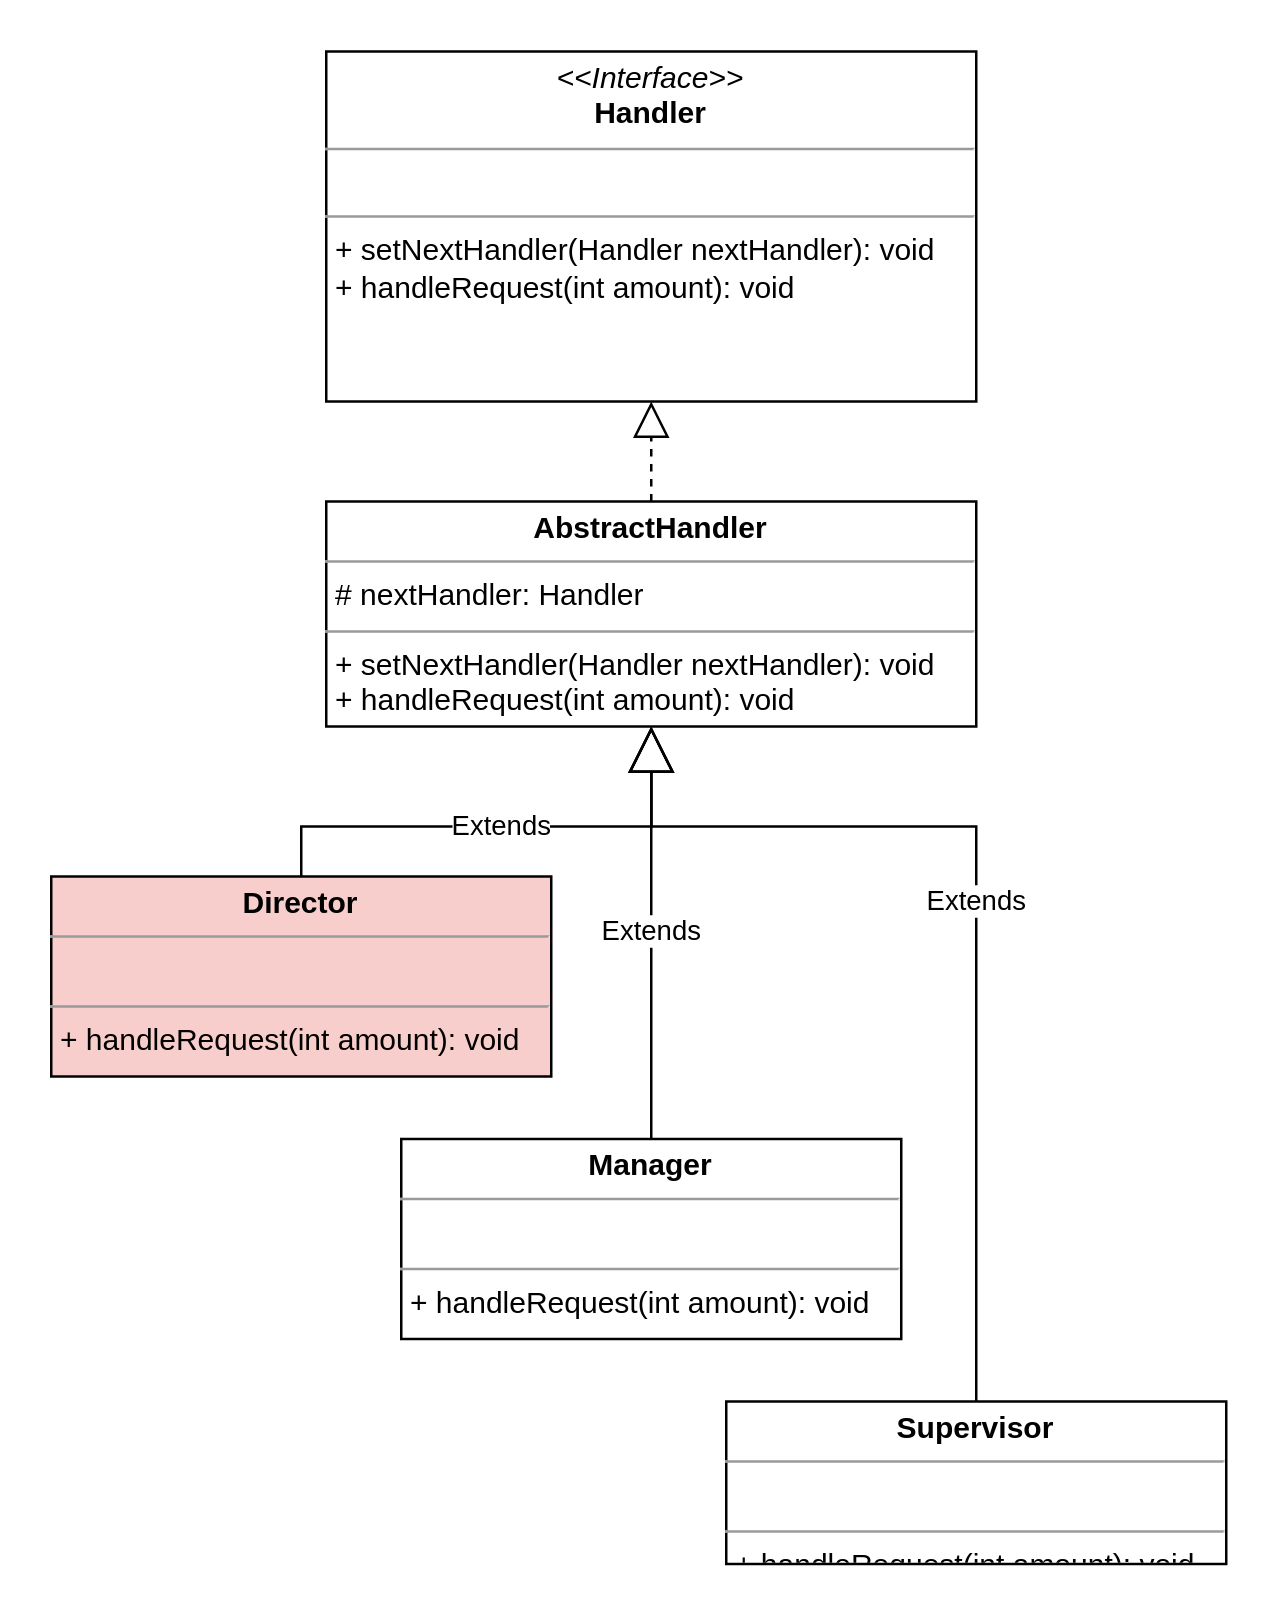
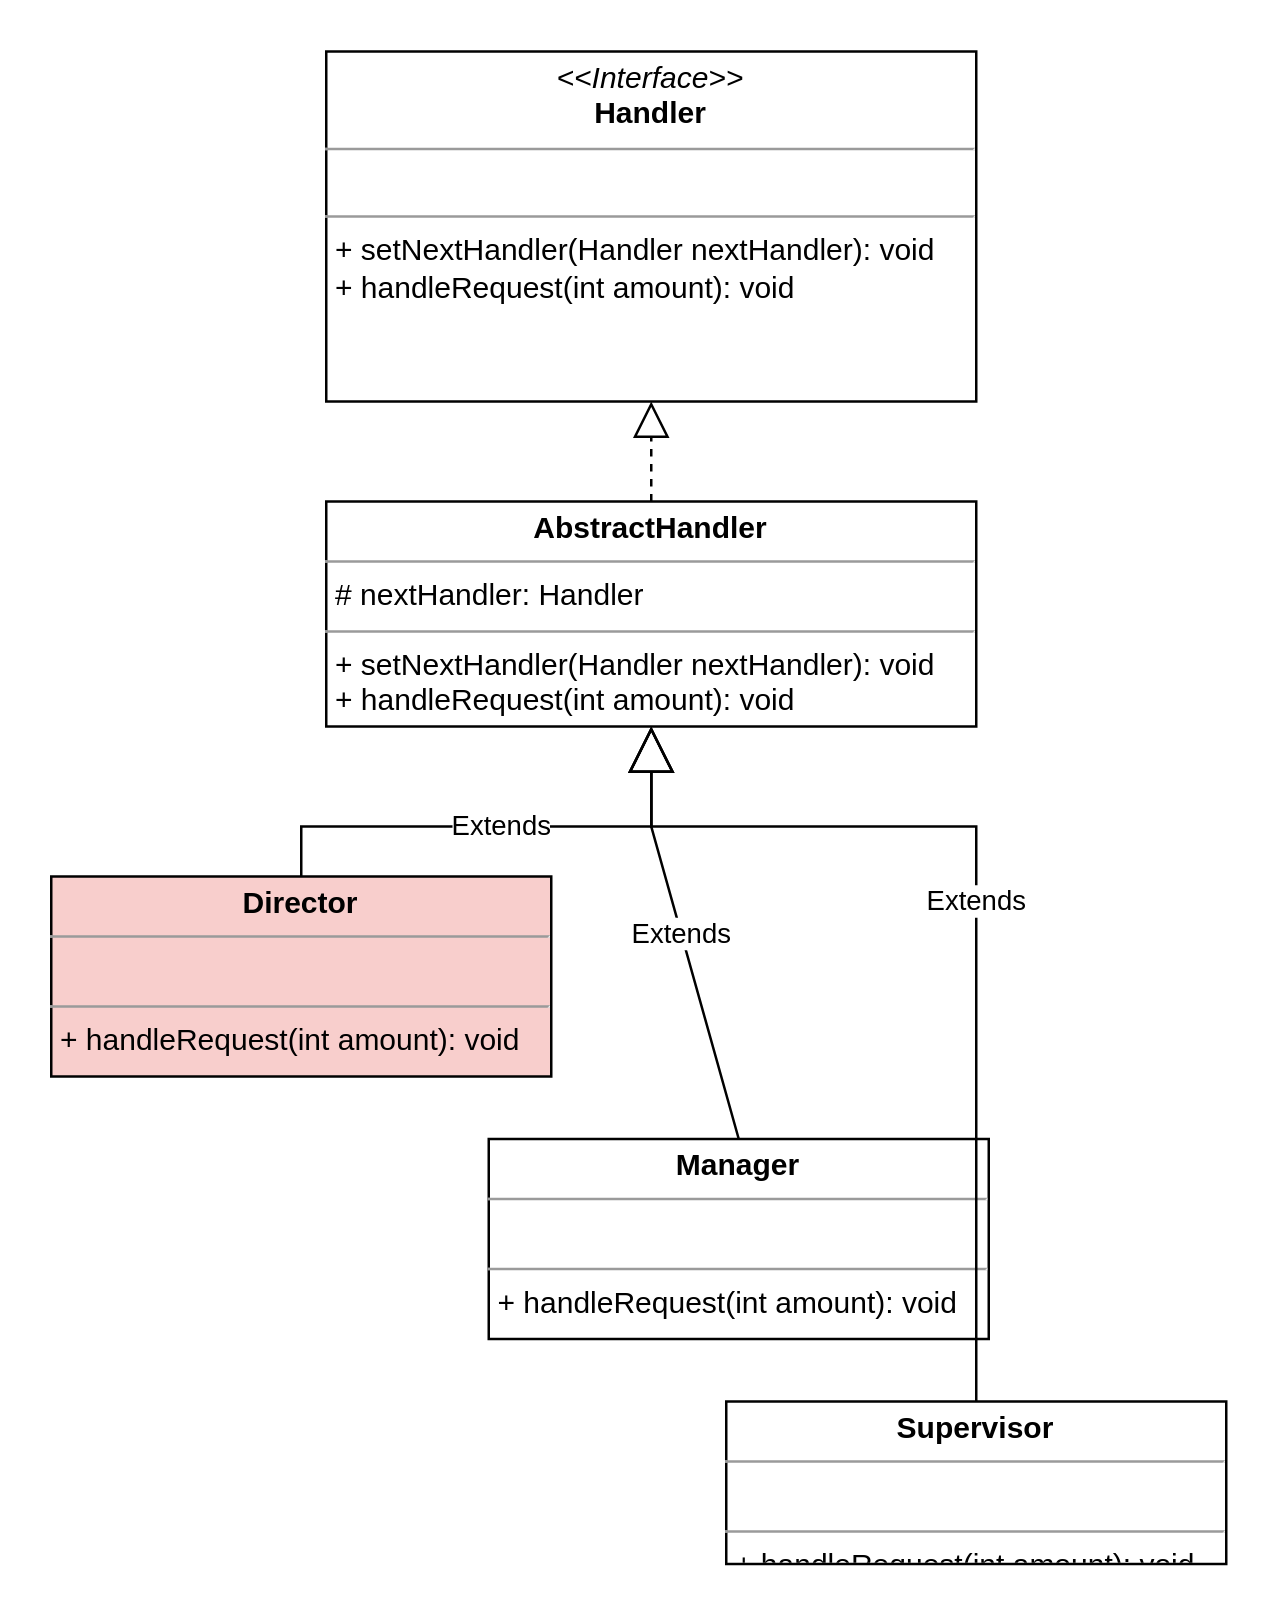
(651, 1239) -> (739, 1239)
